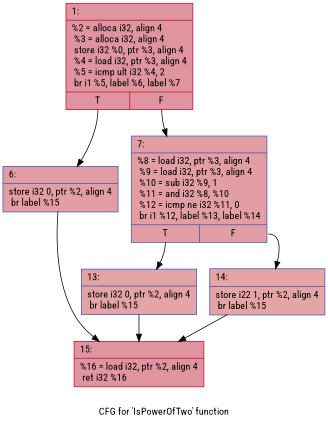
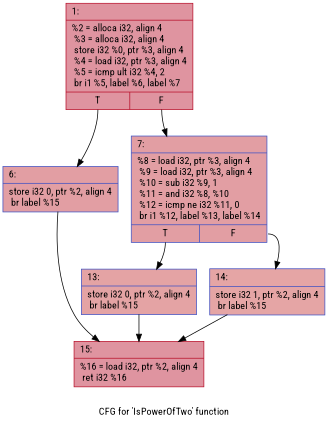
(267, 295) -> (267, 295)
